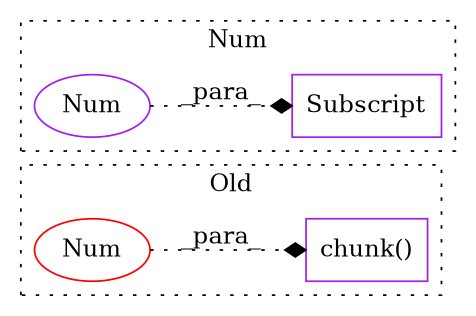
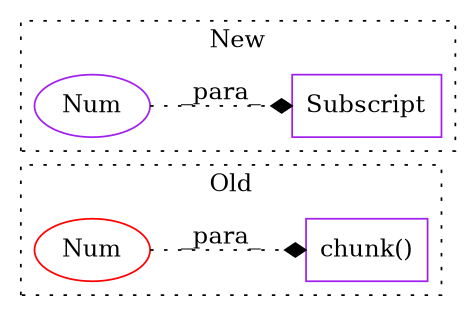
(238, 41) -> (238, 41)
